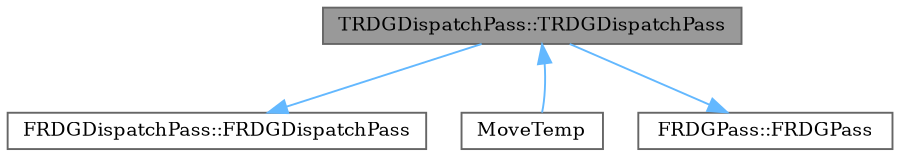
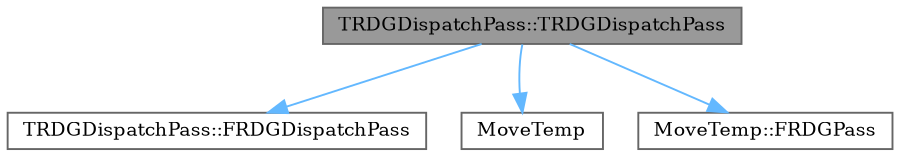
(545, 88) -> (520, 69)
(217, 131) -> (217, 131)
(765, 131) -> (765, 131)
